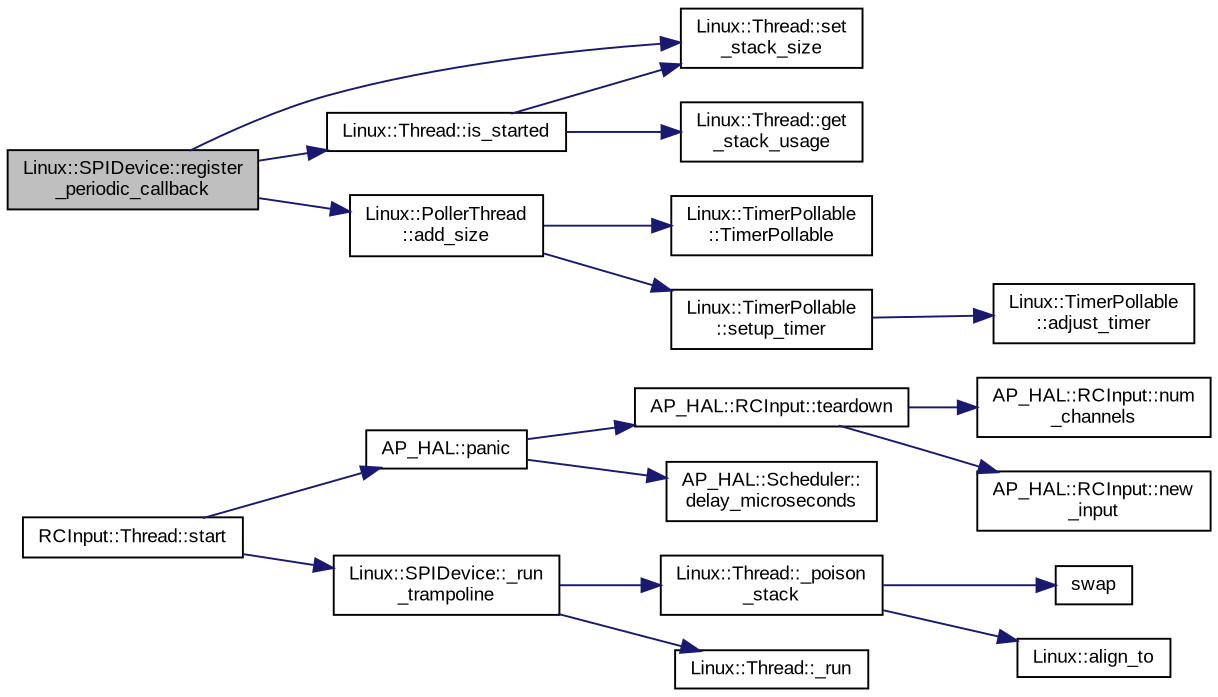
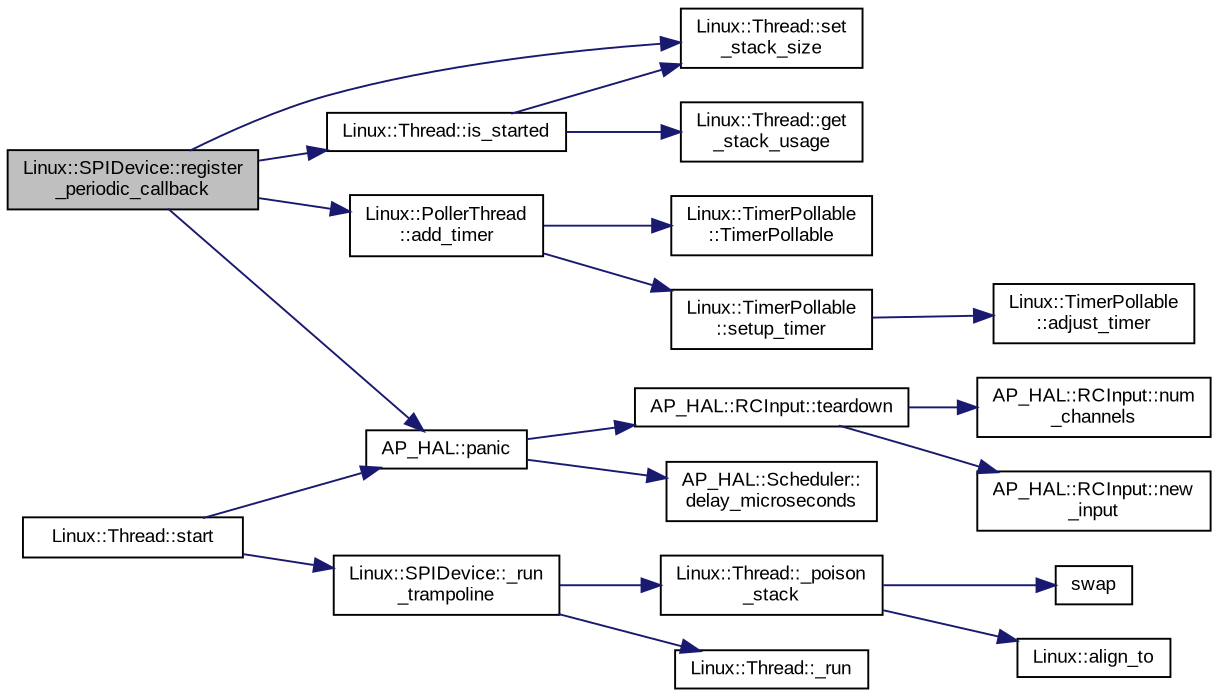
(447, 226) -> (447, 226)
none -> (289, 314)
(133, 537) -> (133, 537)
